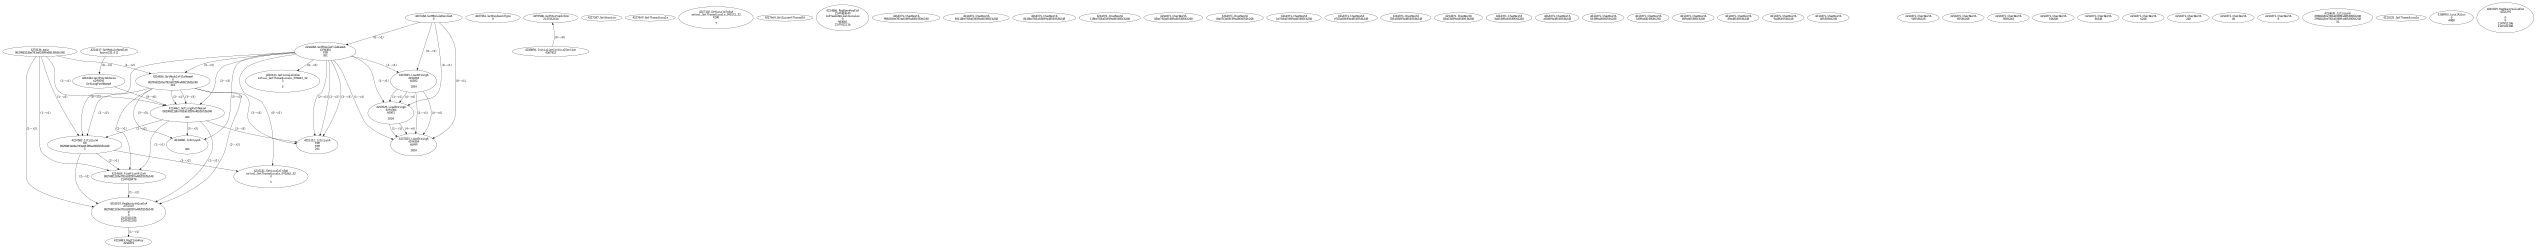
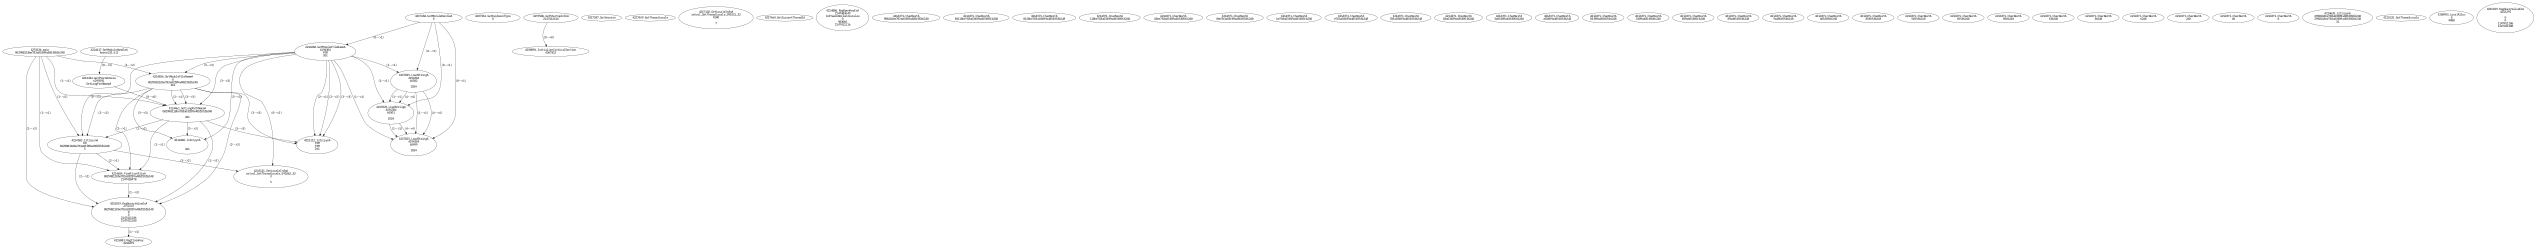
none -> (1873, 18)
(554, 36) -> (543, 34)
(283, 81) -> none
